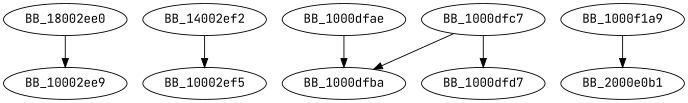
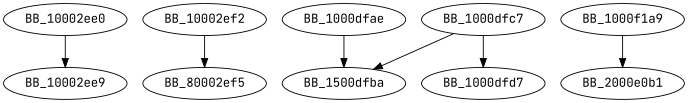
(65, 20) -> (65, 20)
(205, 20) -> (205, 20)
(205, 83) -> (205, 83)
(344, 83) -> (344, 83)
